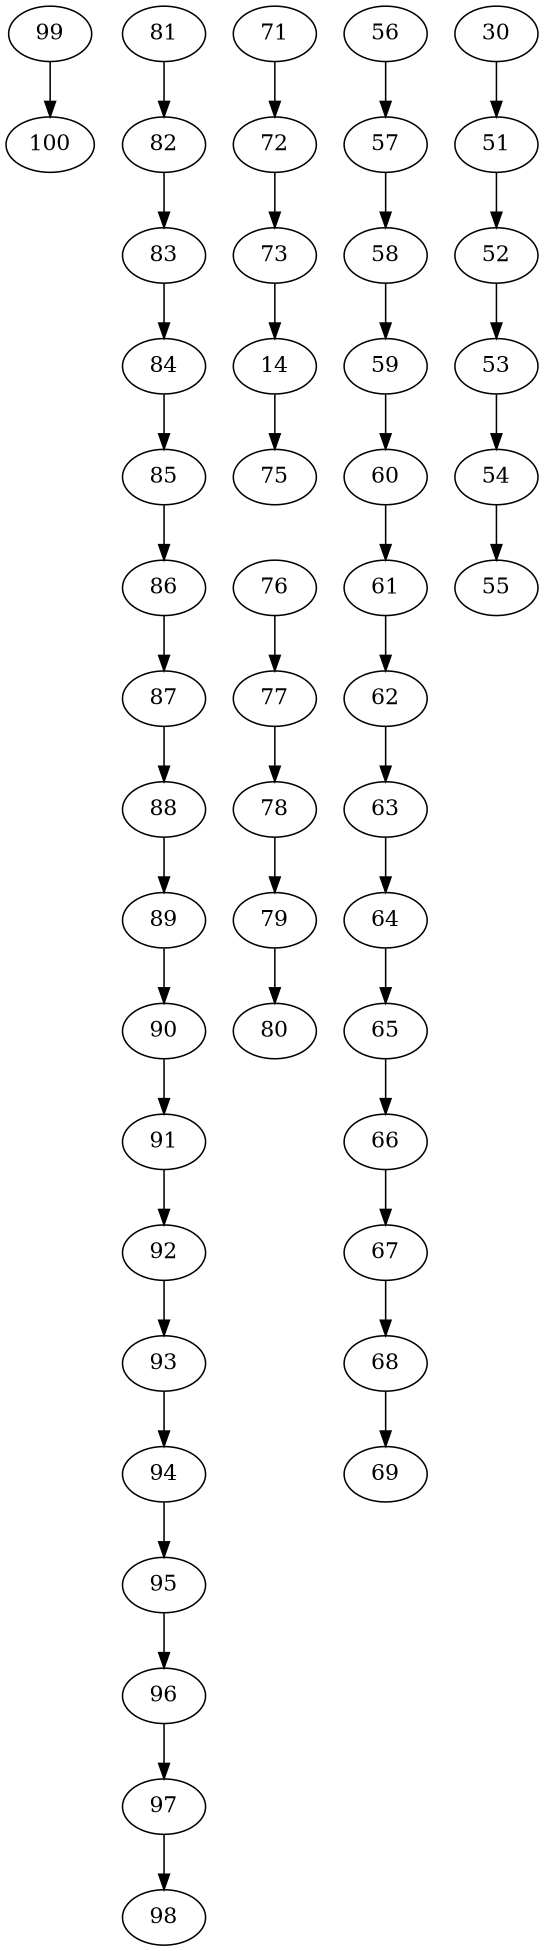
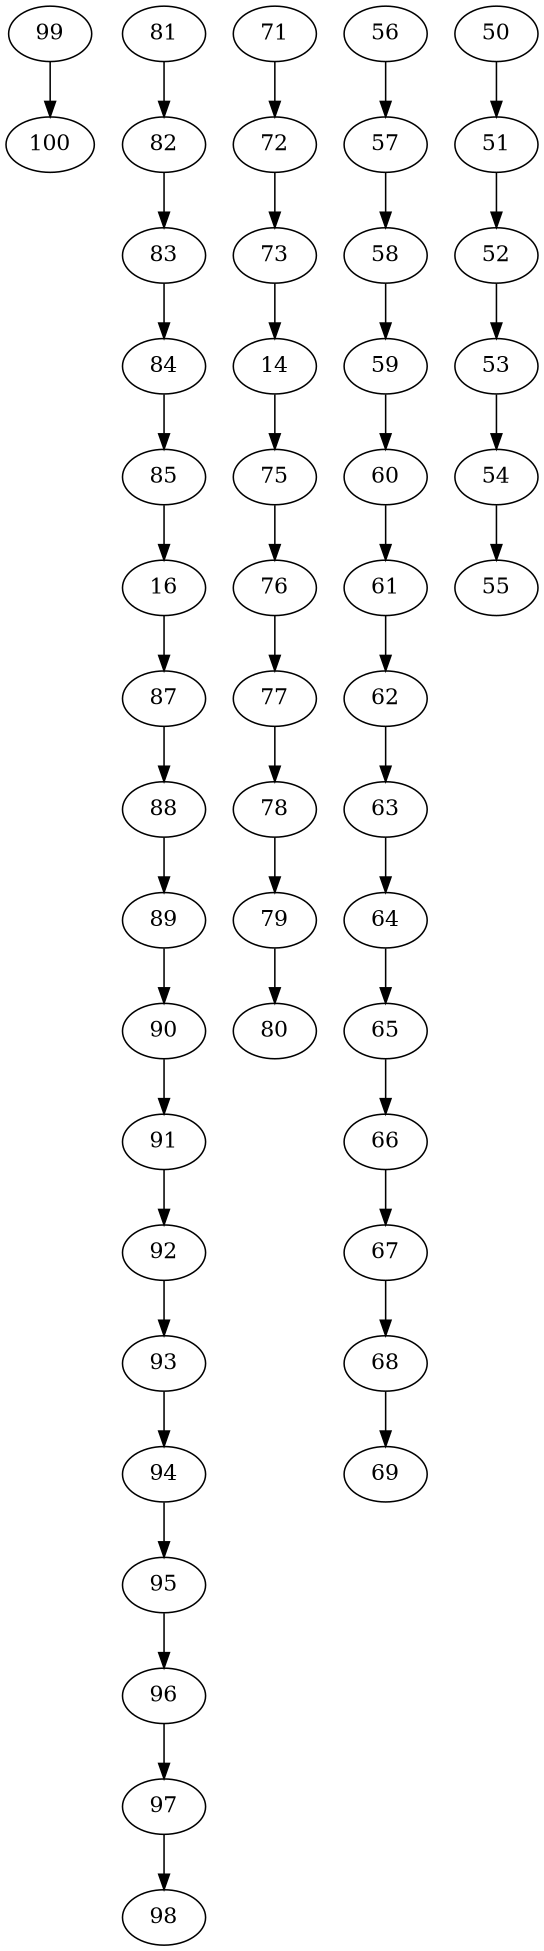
(496, 34) -> (496, 34)
none -> (275, 525)
(164, 588) -> (164, 588)
